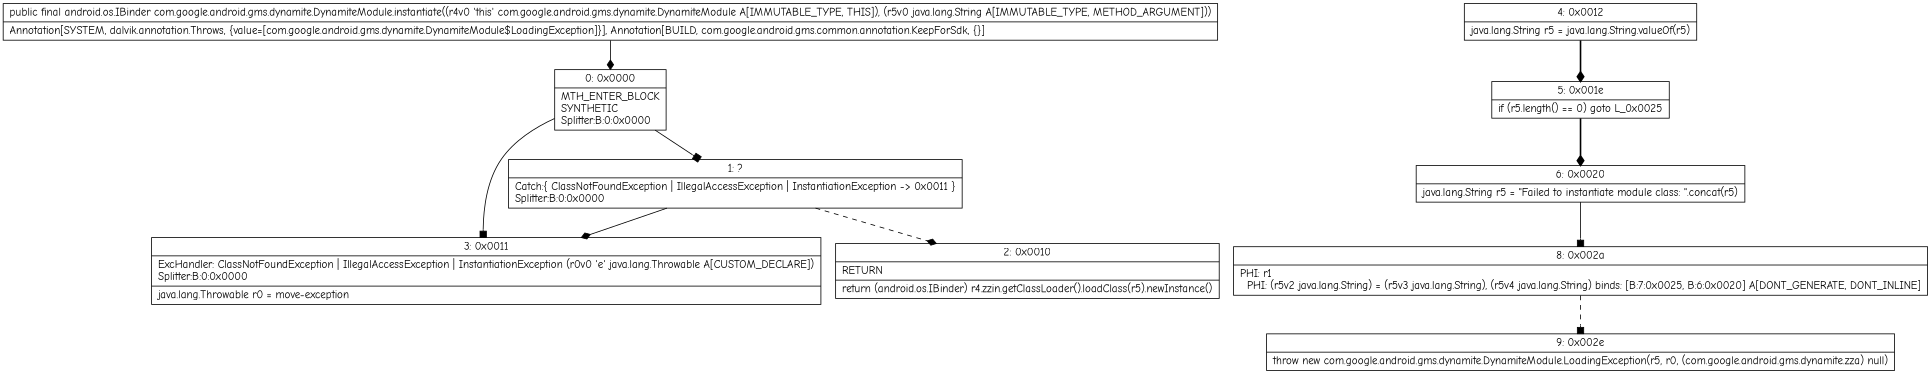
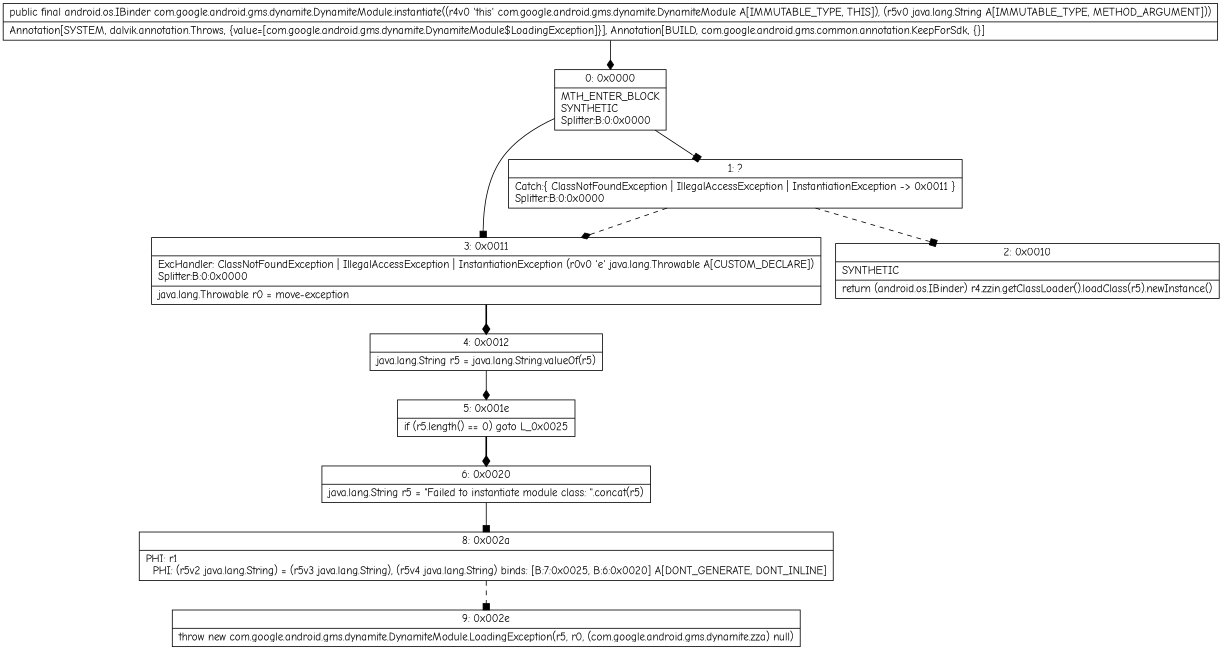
(1581, 56) -> (486, 380)
(629, 221) -> (629, 221)
(871, 224) -> (872, 225)
(863, 271) -> (871, 271)
none -> (486, 314)
